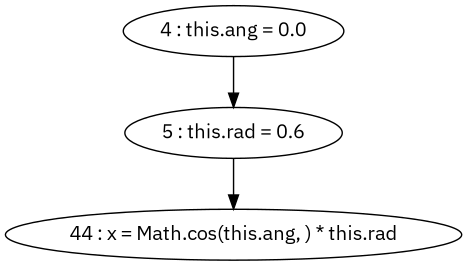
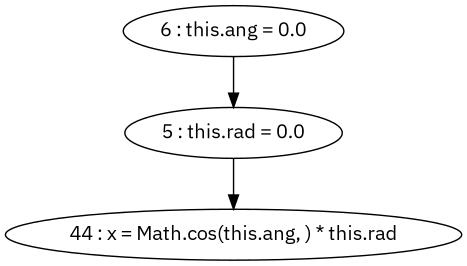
(234, 31) -> (234, 31)
(234, 133) -> (234, 133)
